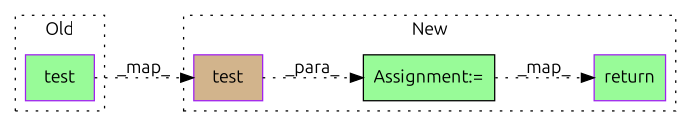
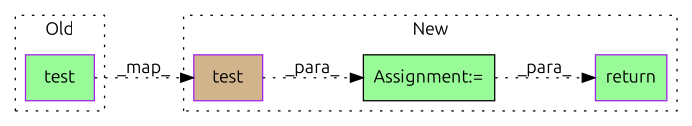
(544, 68) -> (545, 68)
